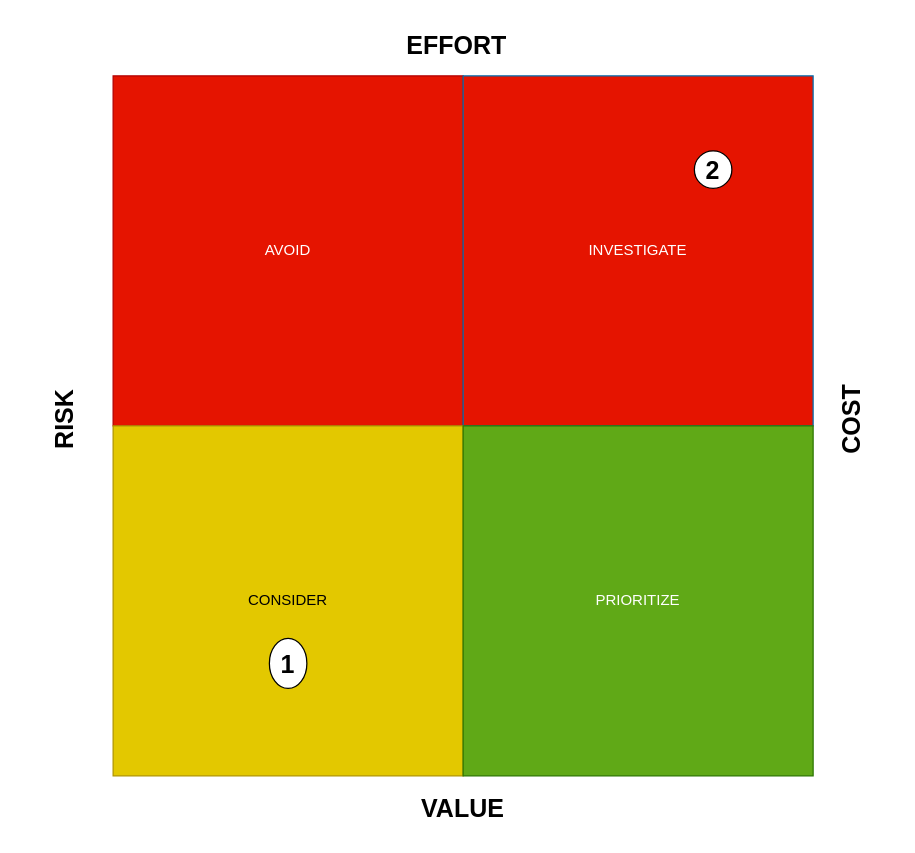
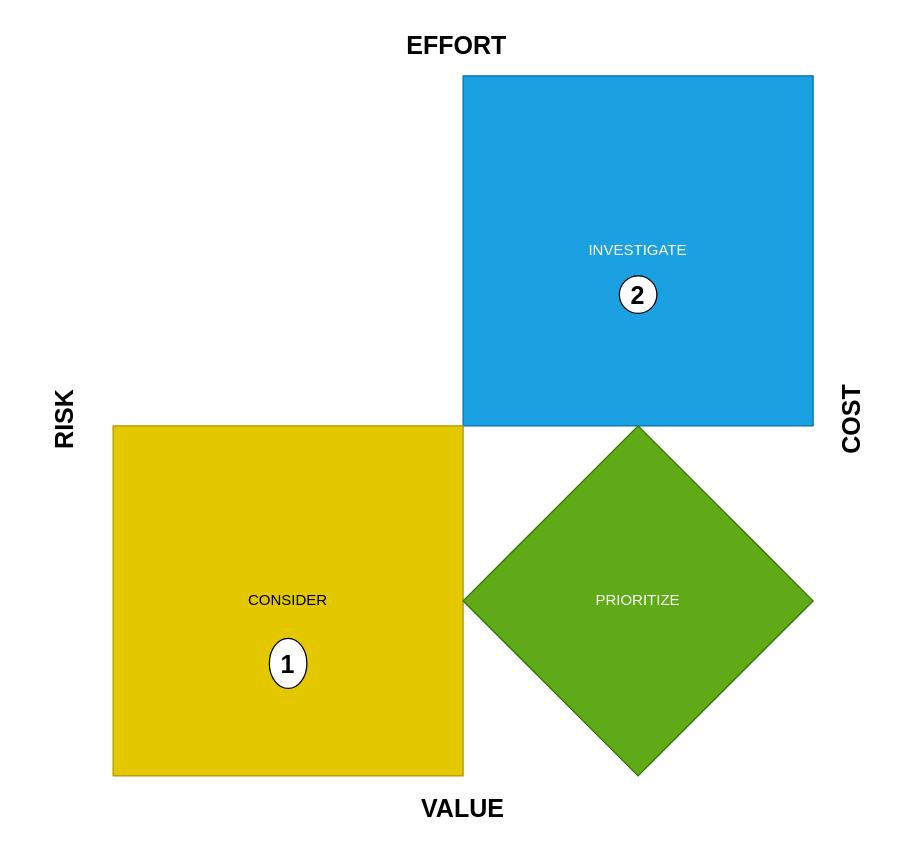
(713, 169) -> (638, 294)
(288, 251) -> none
(638, 251) -> (638, 251)
(638, 601) -> (638, 601)
